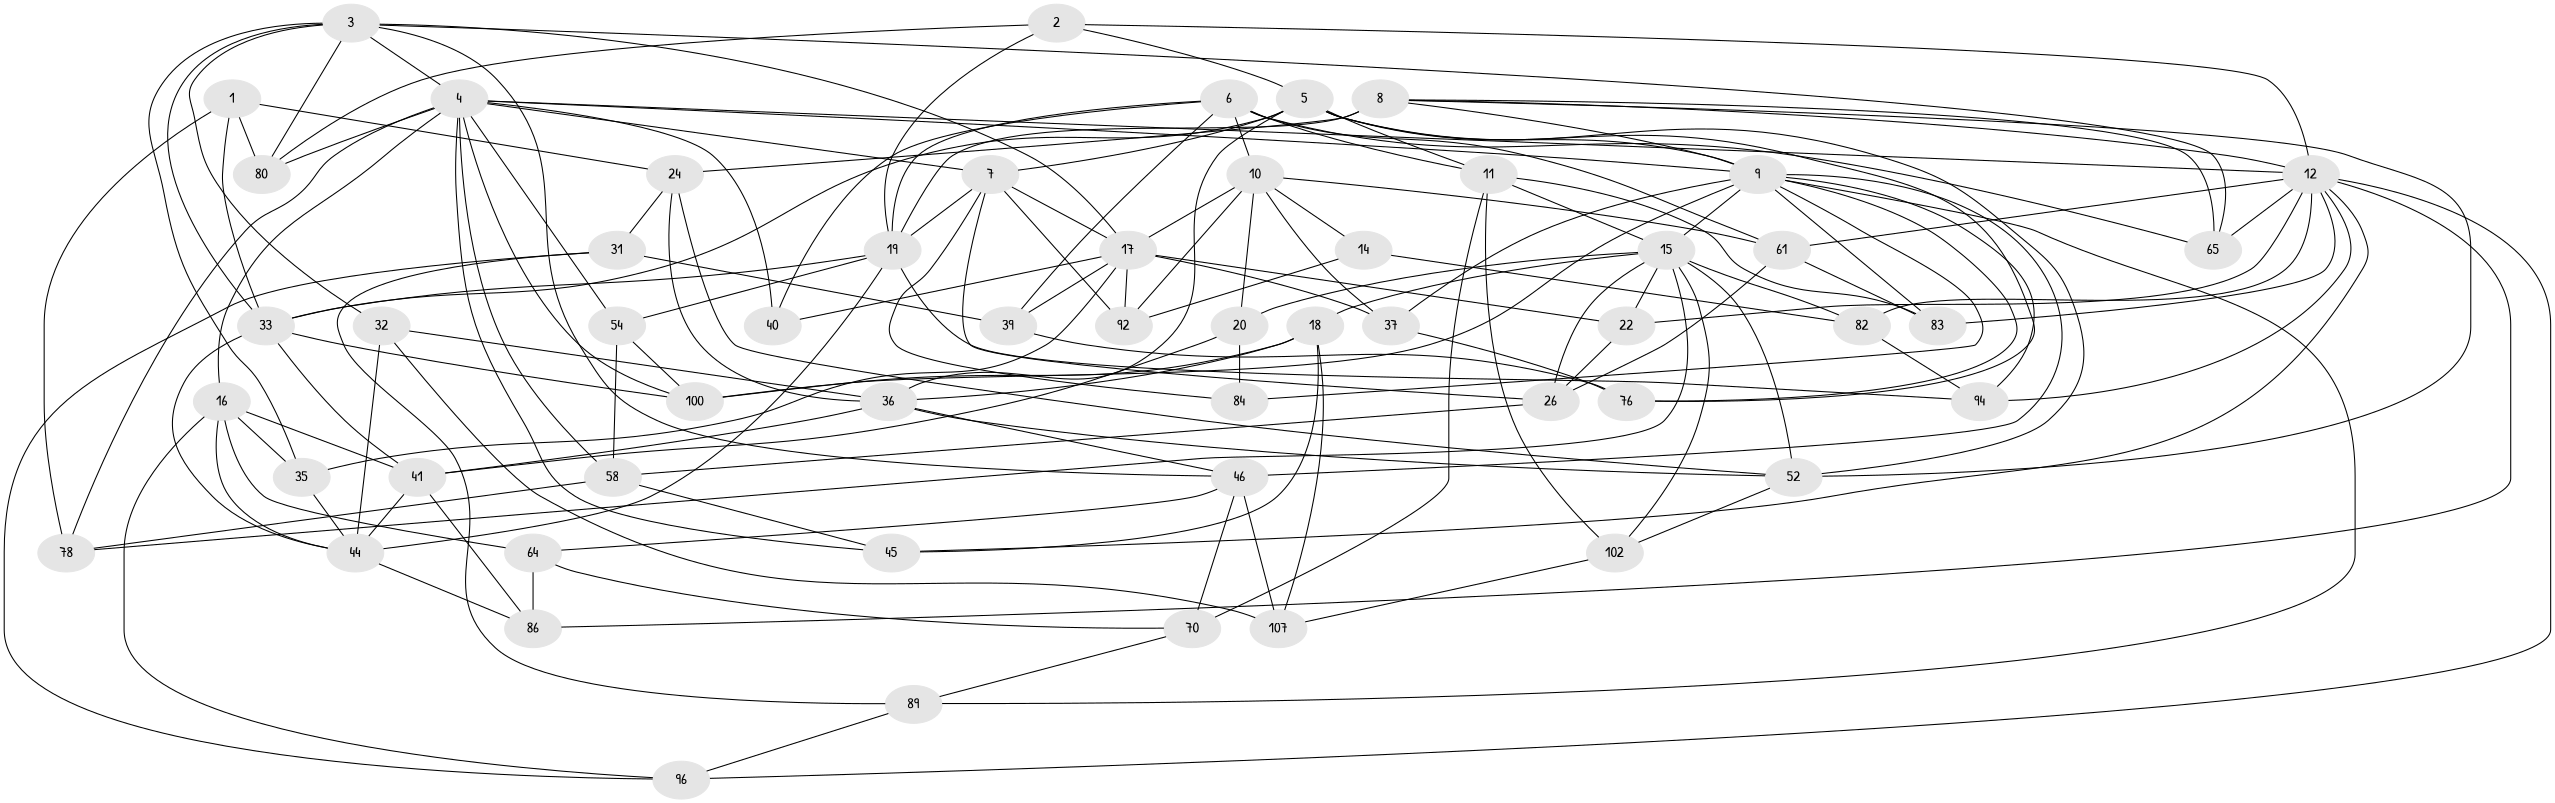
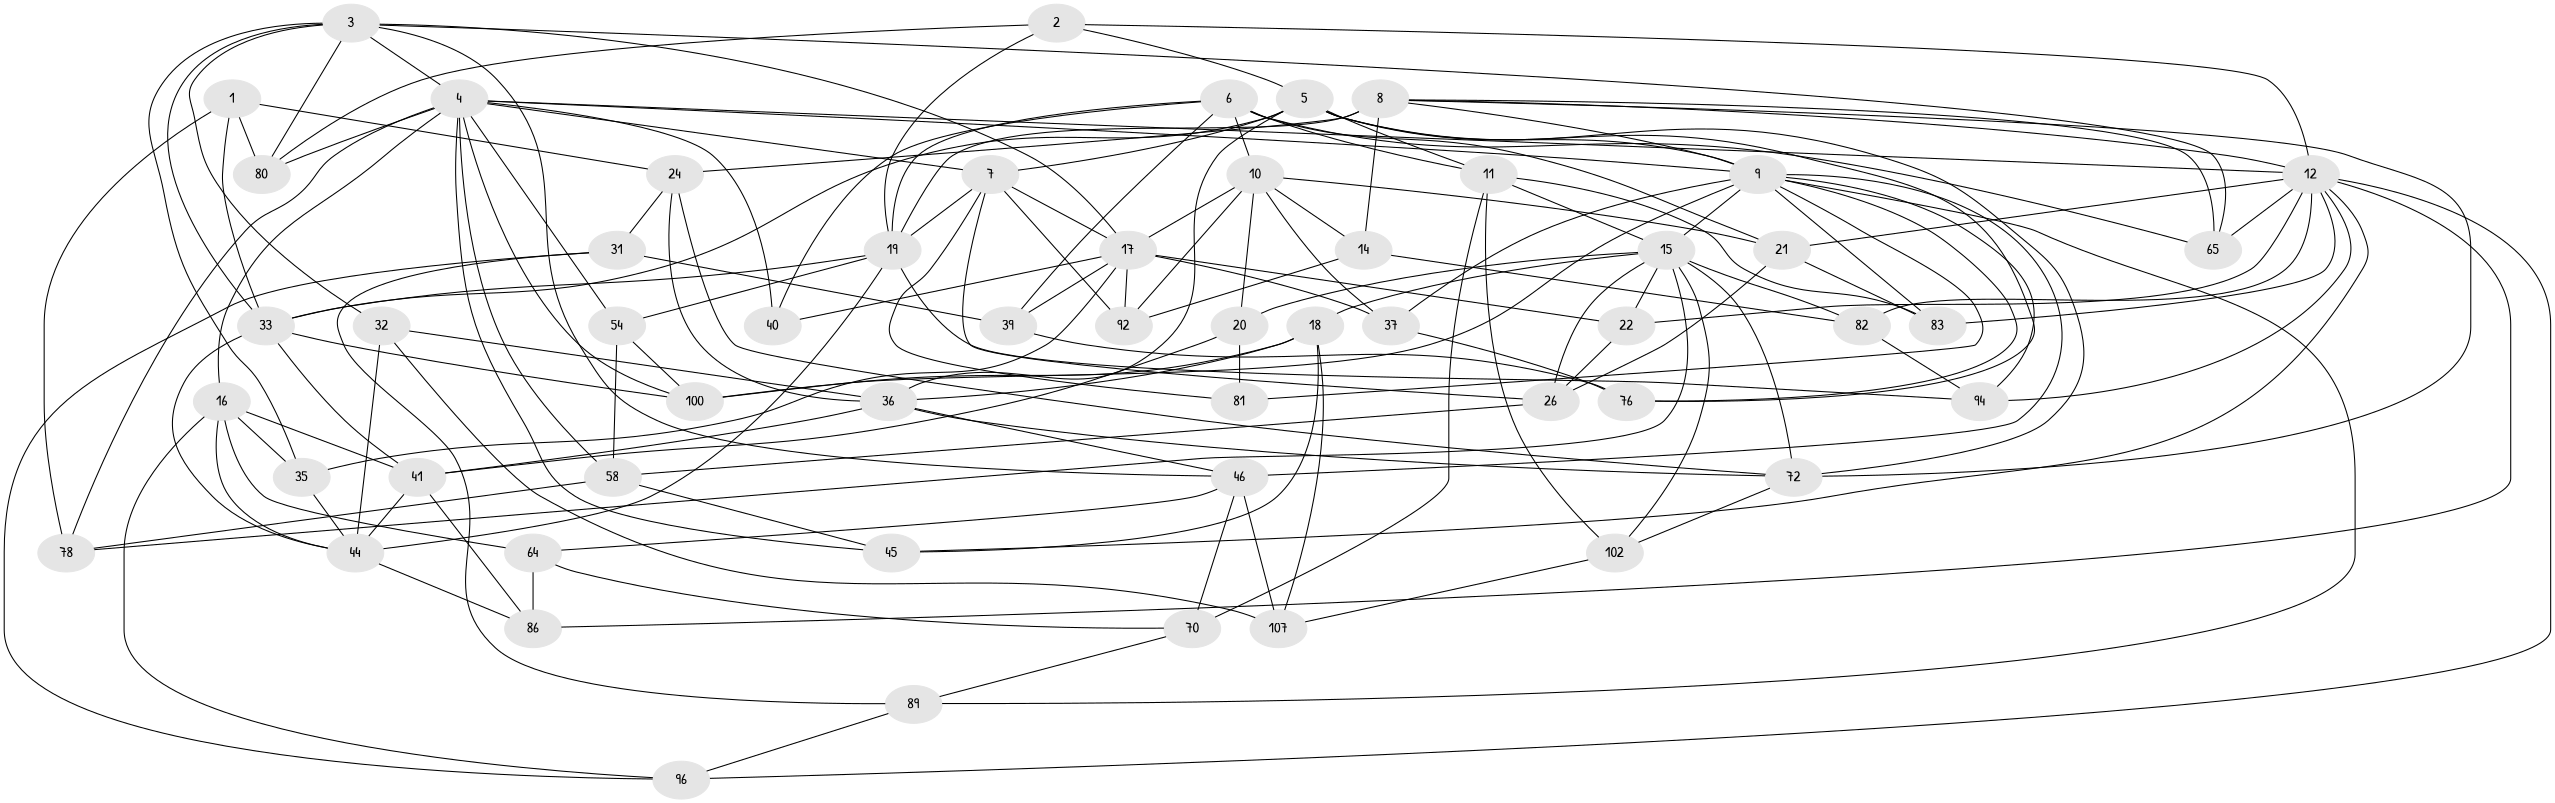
none -> (1372, 174)
(1782, 250) -> (1782, 250)
(1240, 402) -> (1240, 402)
(1794, 477) -> (1794, 477)
